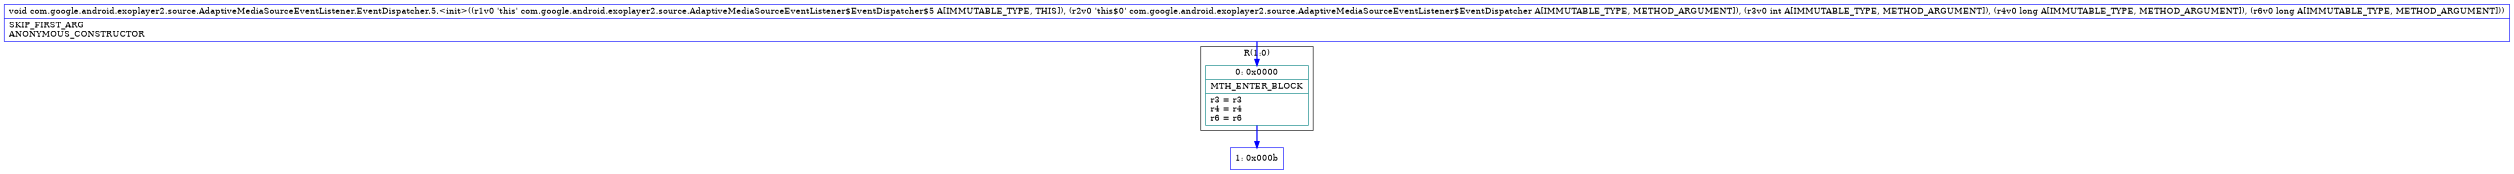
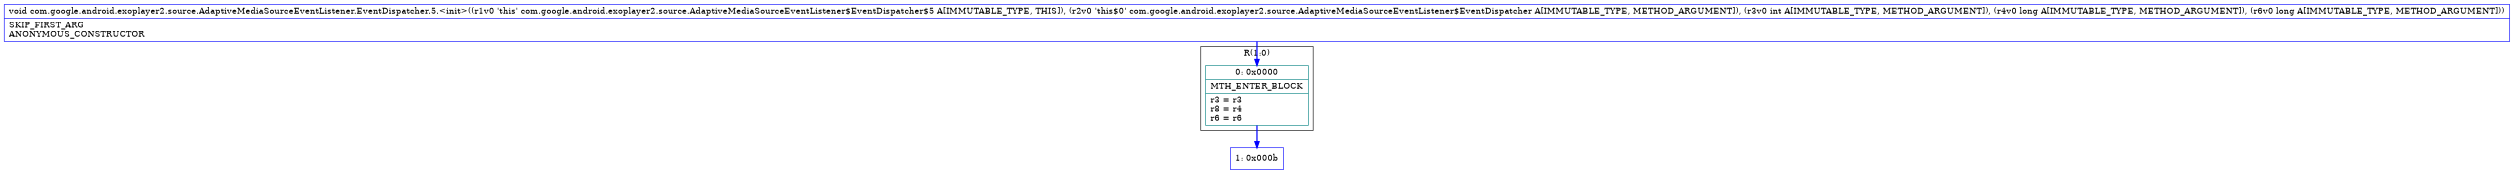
(1226, 109) -> (1226, 109)
